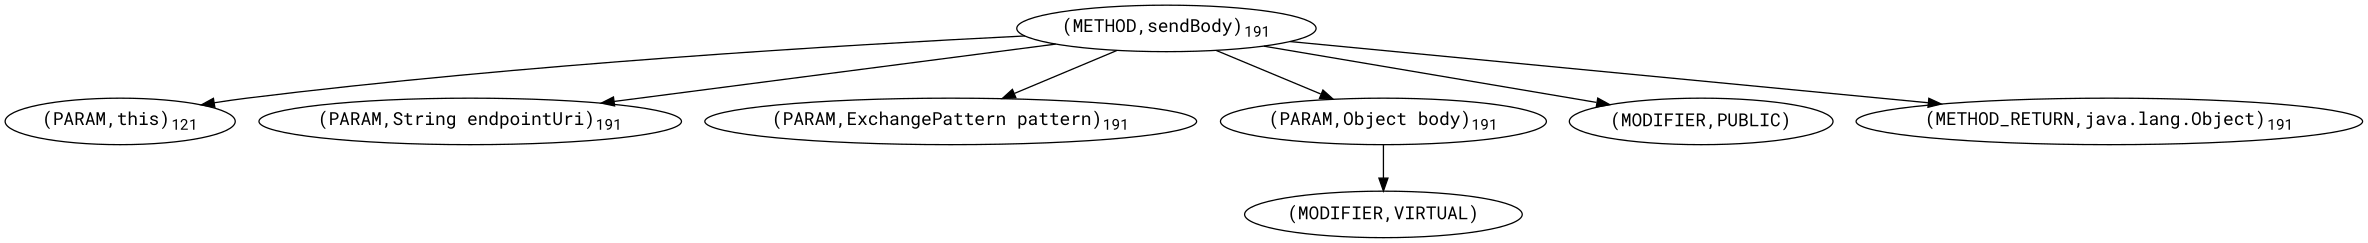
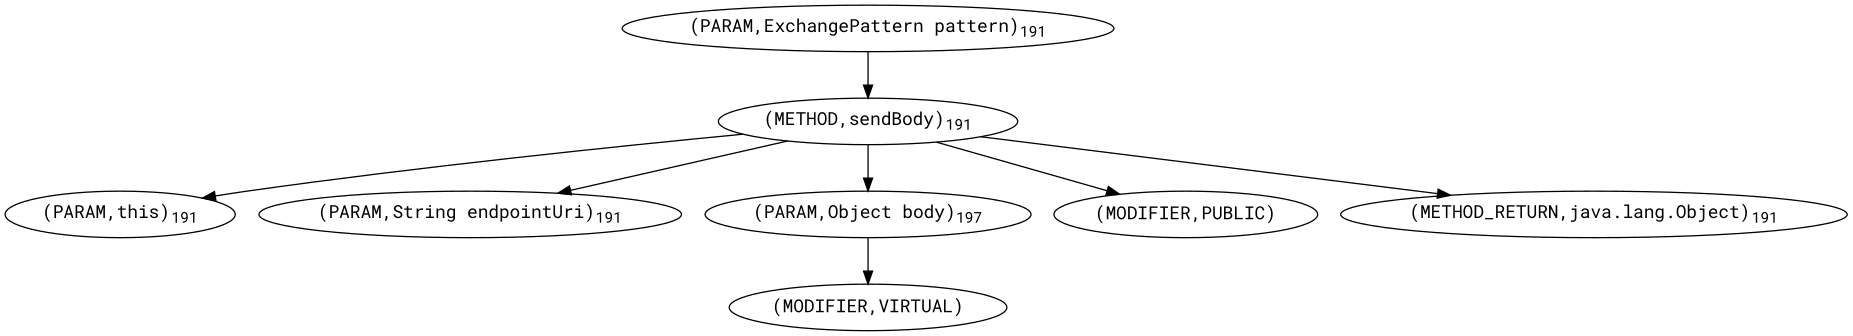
(1066, 72) -> (868, 69)
(185, 119) -> (185, 212)
(1485, 119) -> (969, 212)
